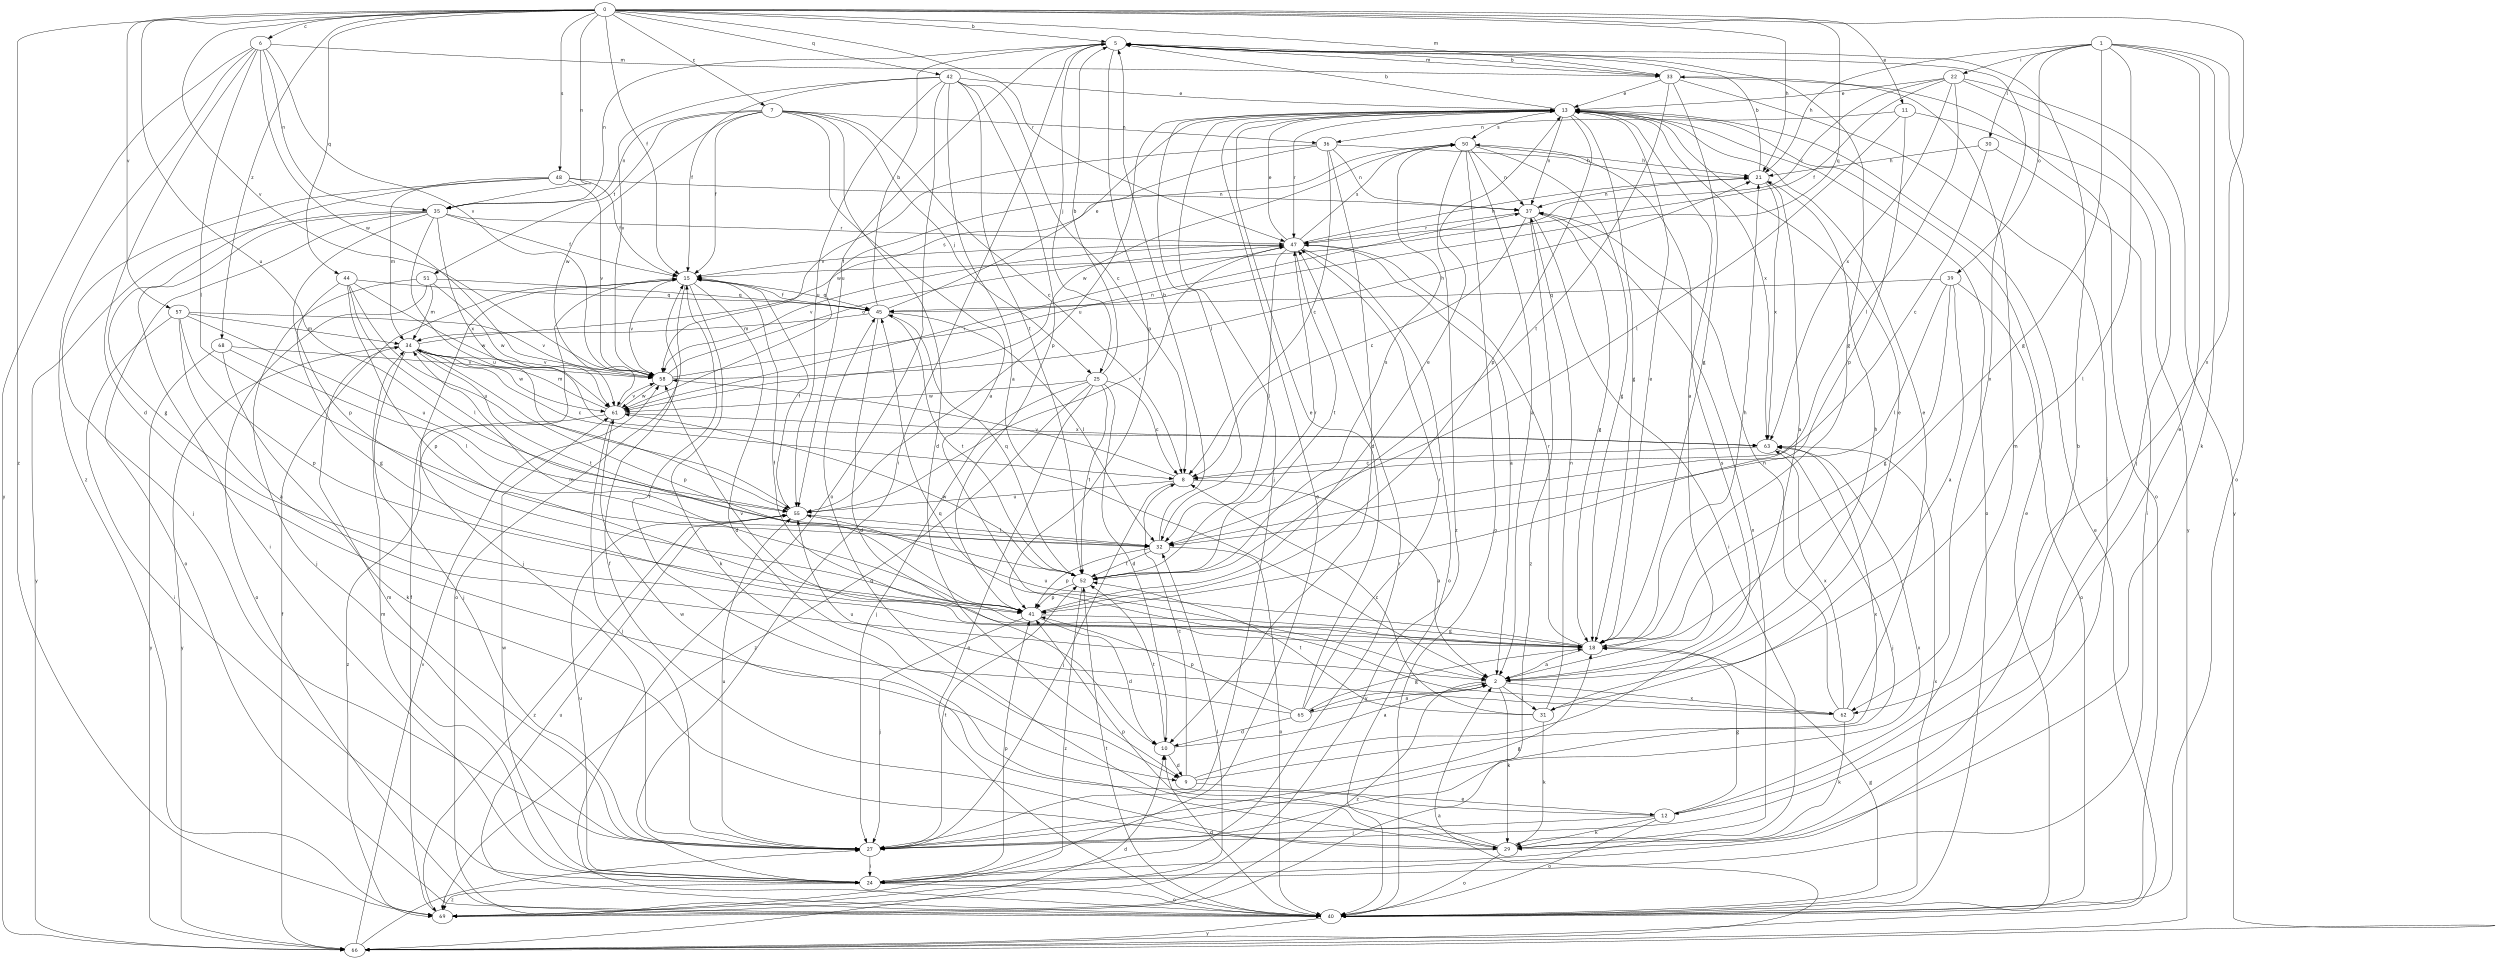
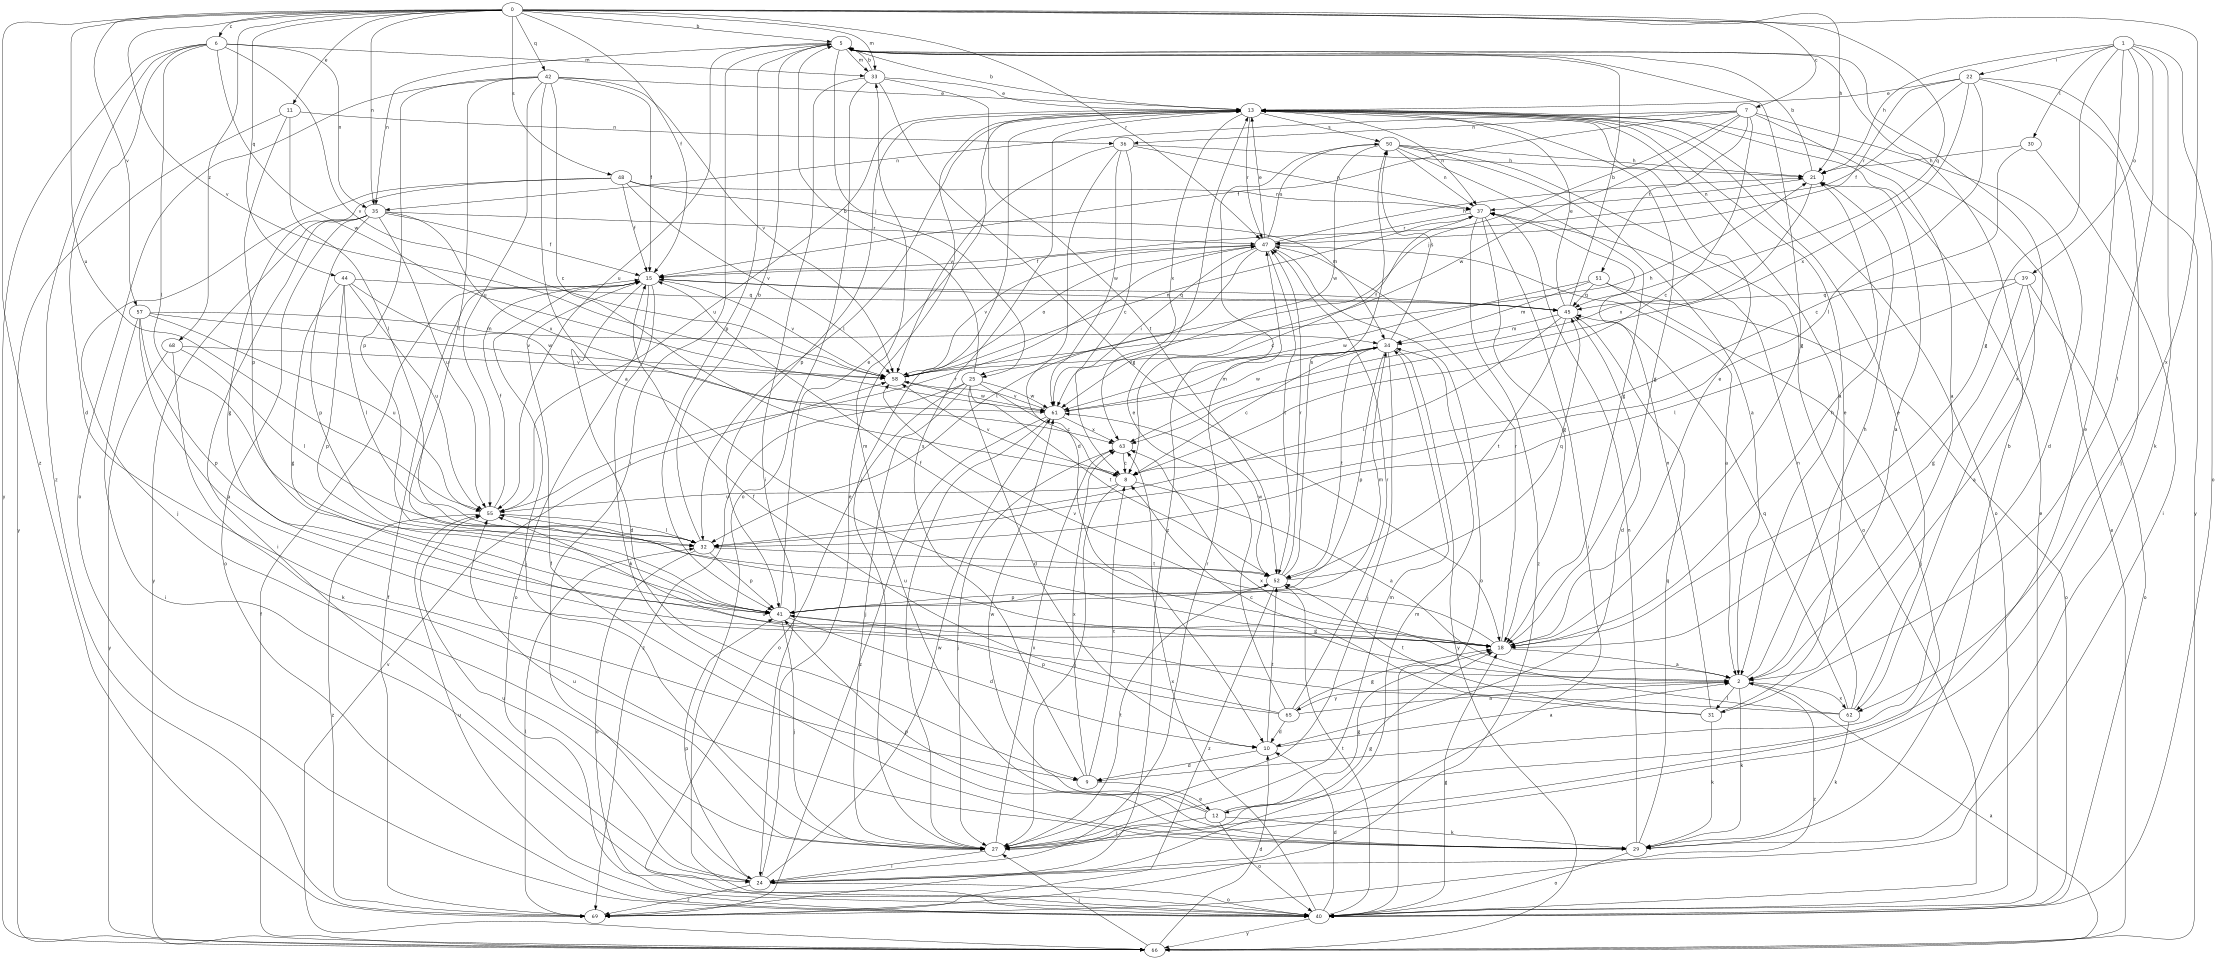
(1735, 627) -> (954, 379)
